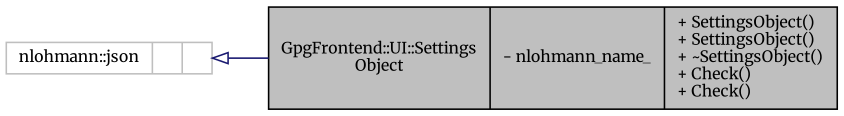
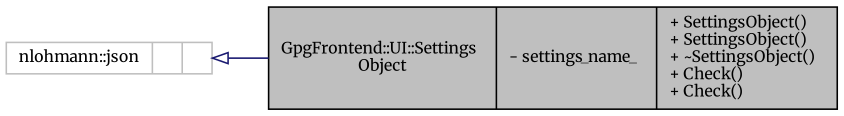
(577, 57) -> (573, 57)
